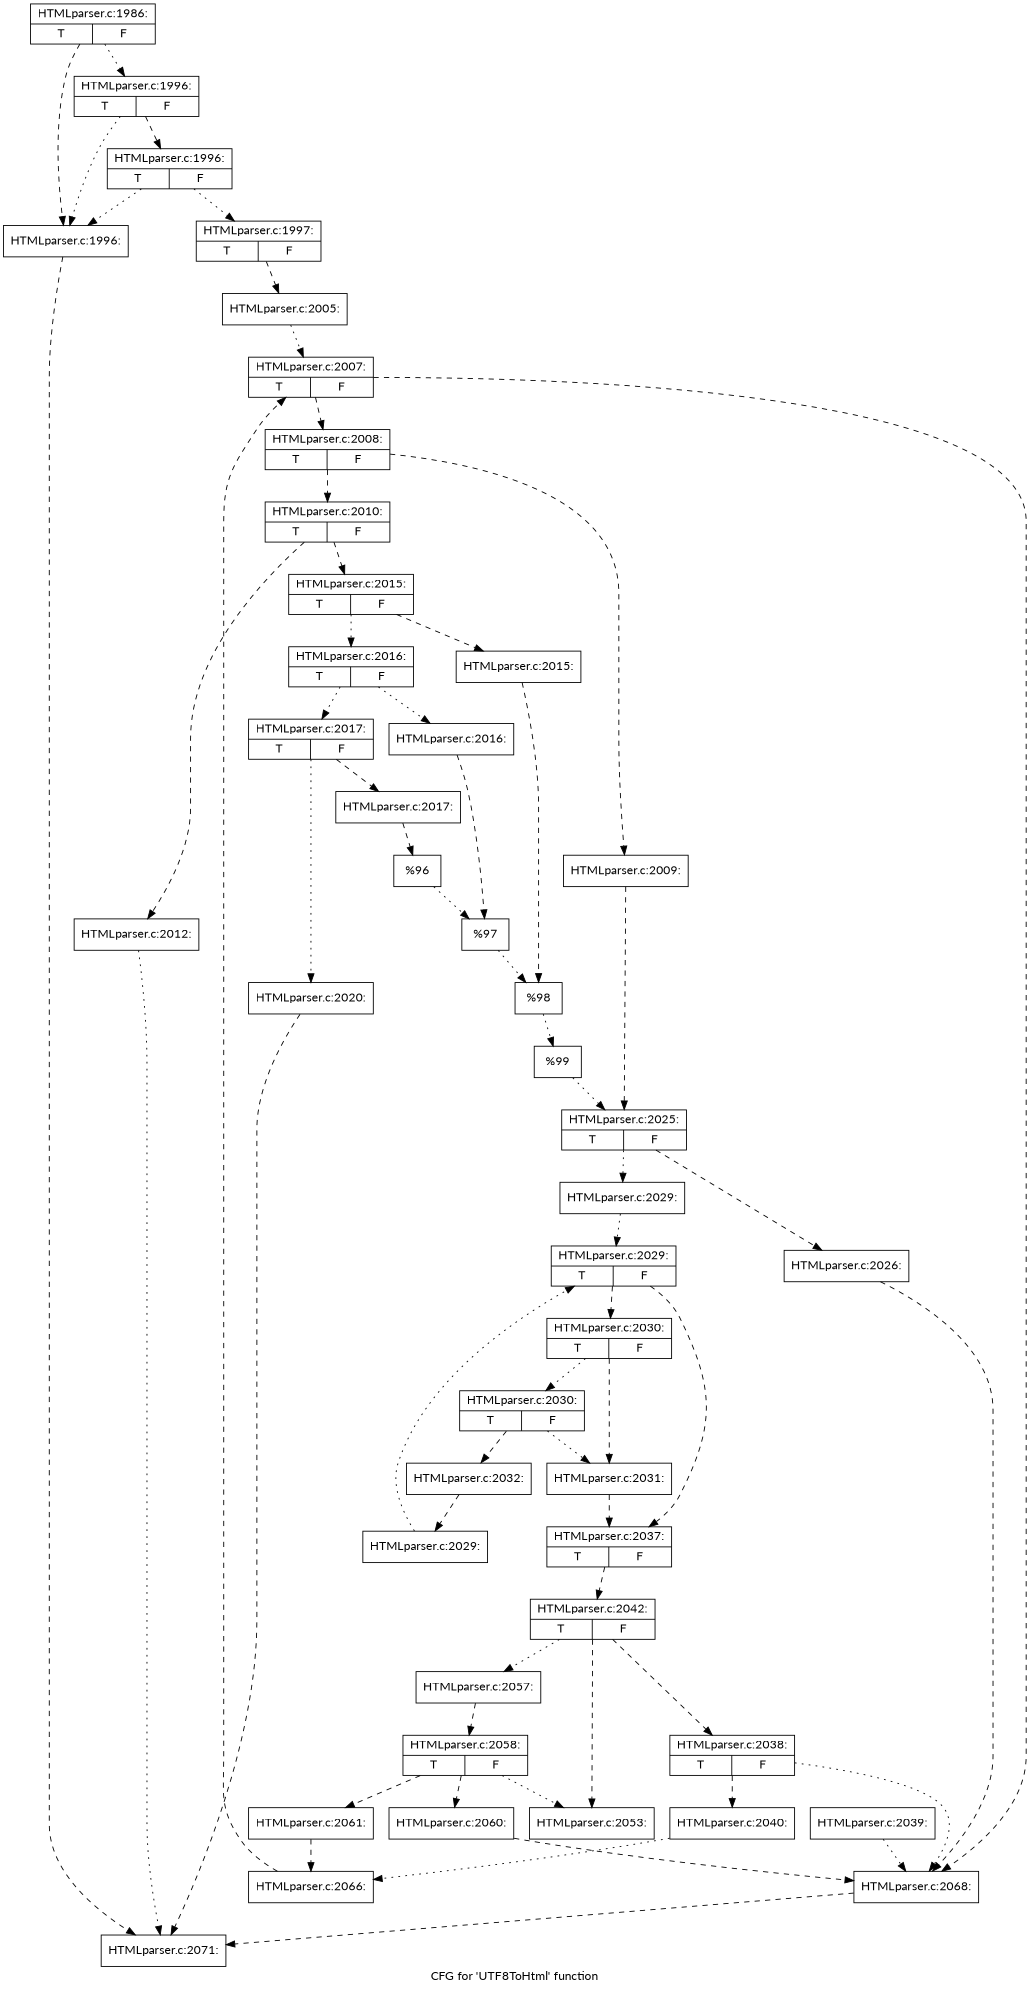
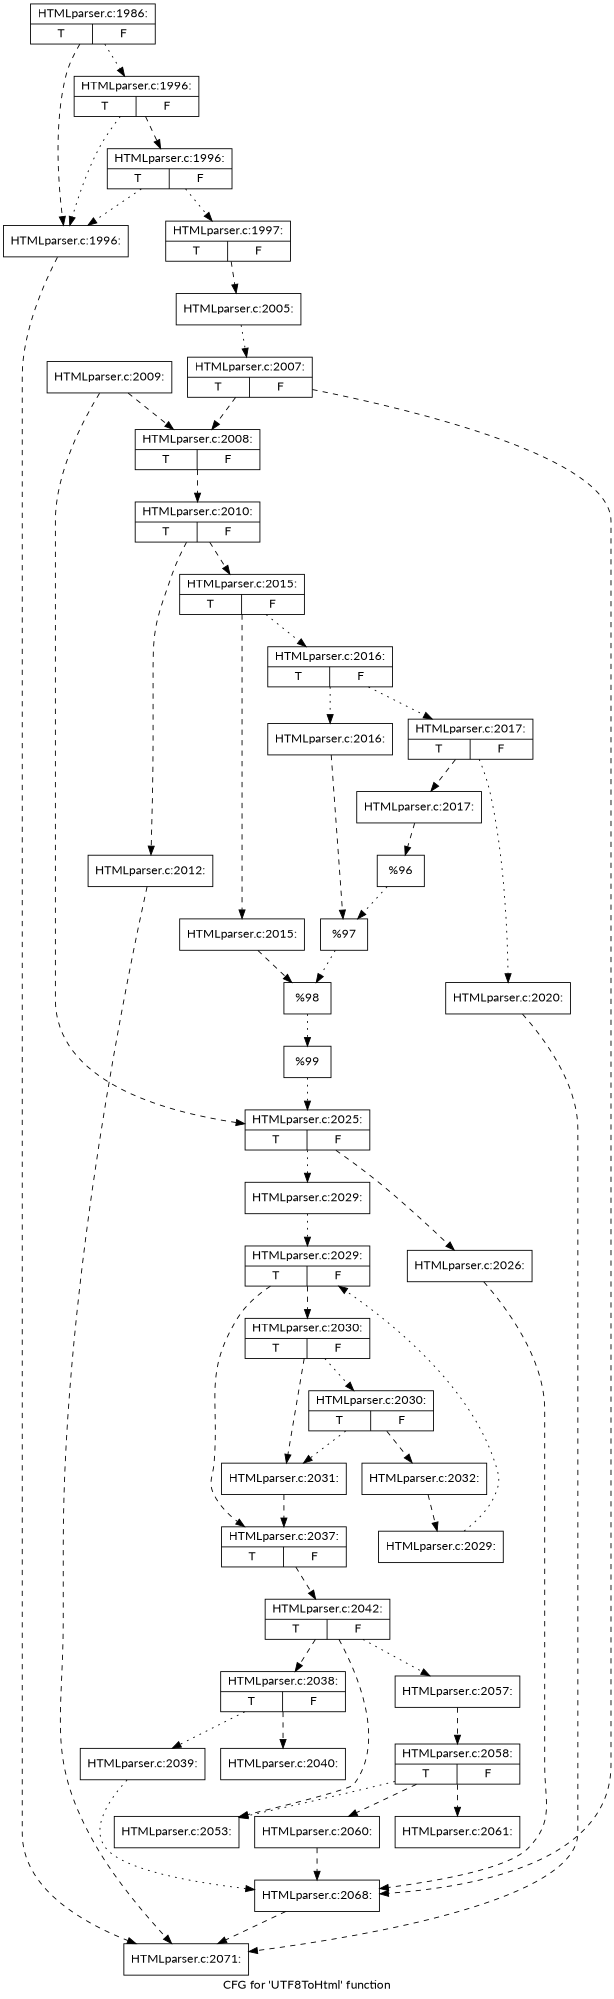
(615, 574) -> (147, 408)
(147, 1438) -> (68, 1424)
(902, 1785) -> (212, 1728)
(311, 1887) -> none
